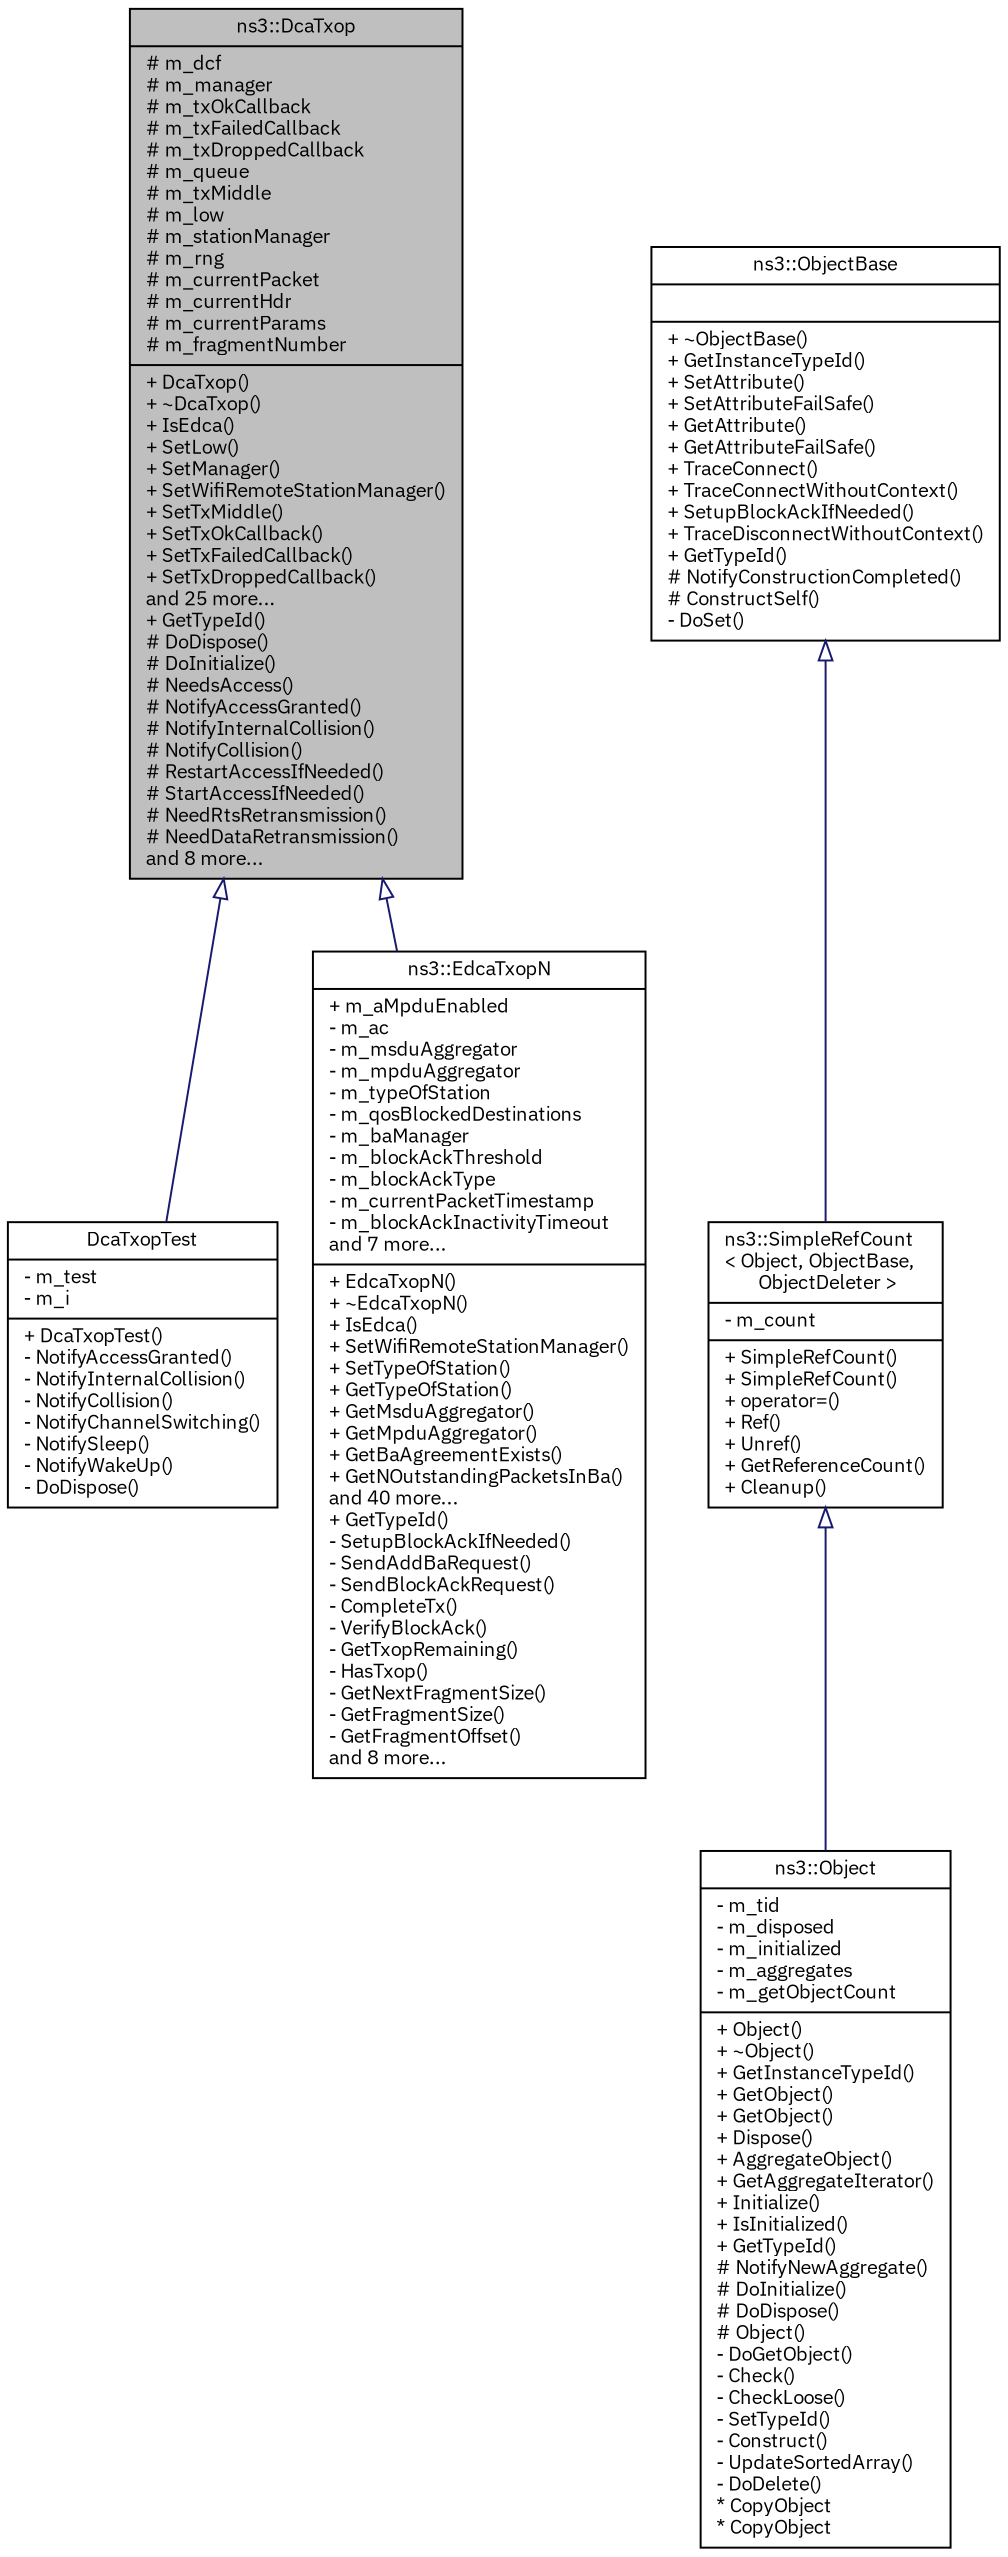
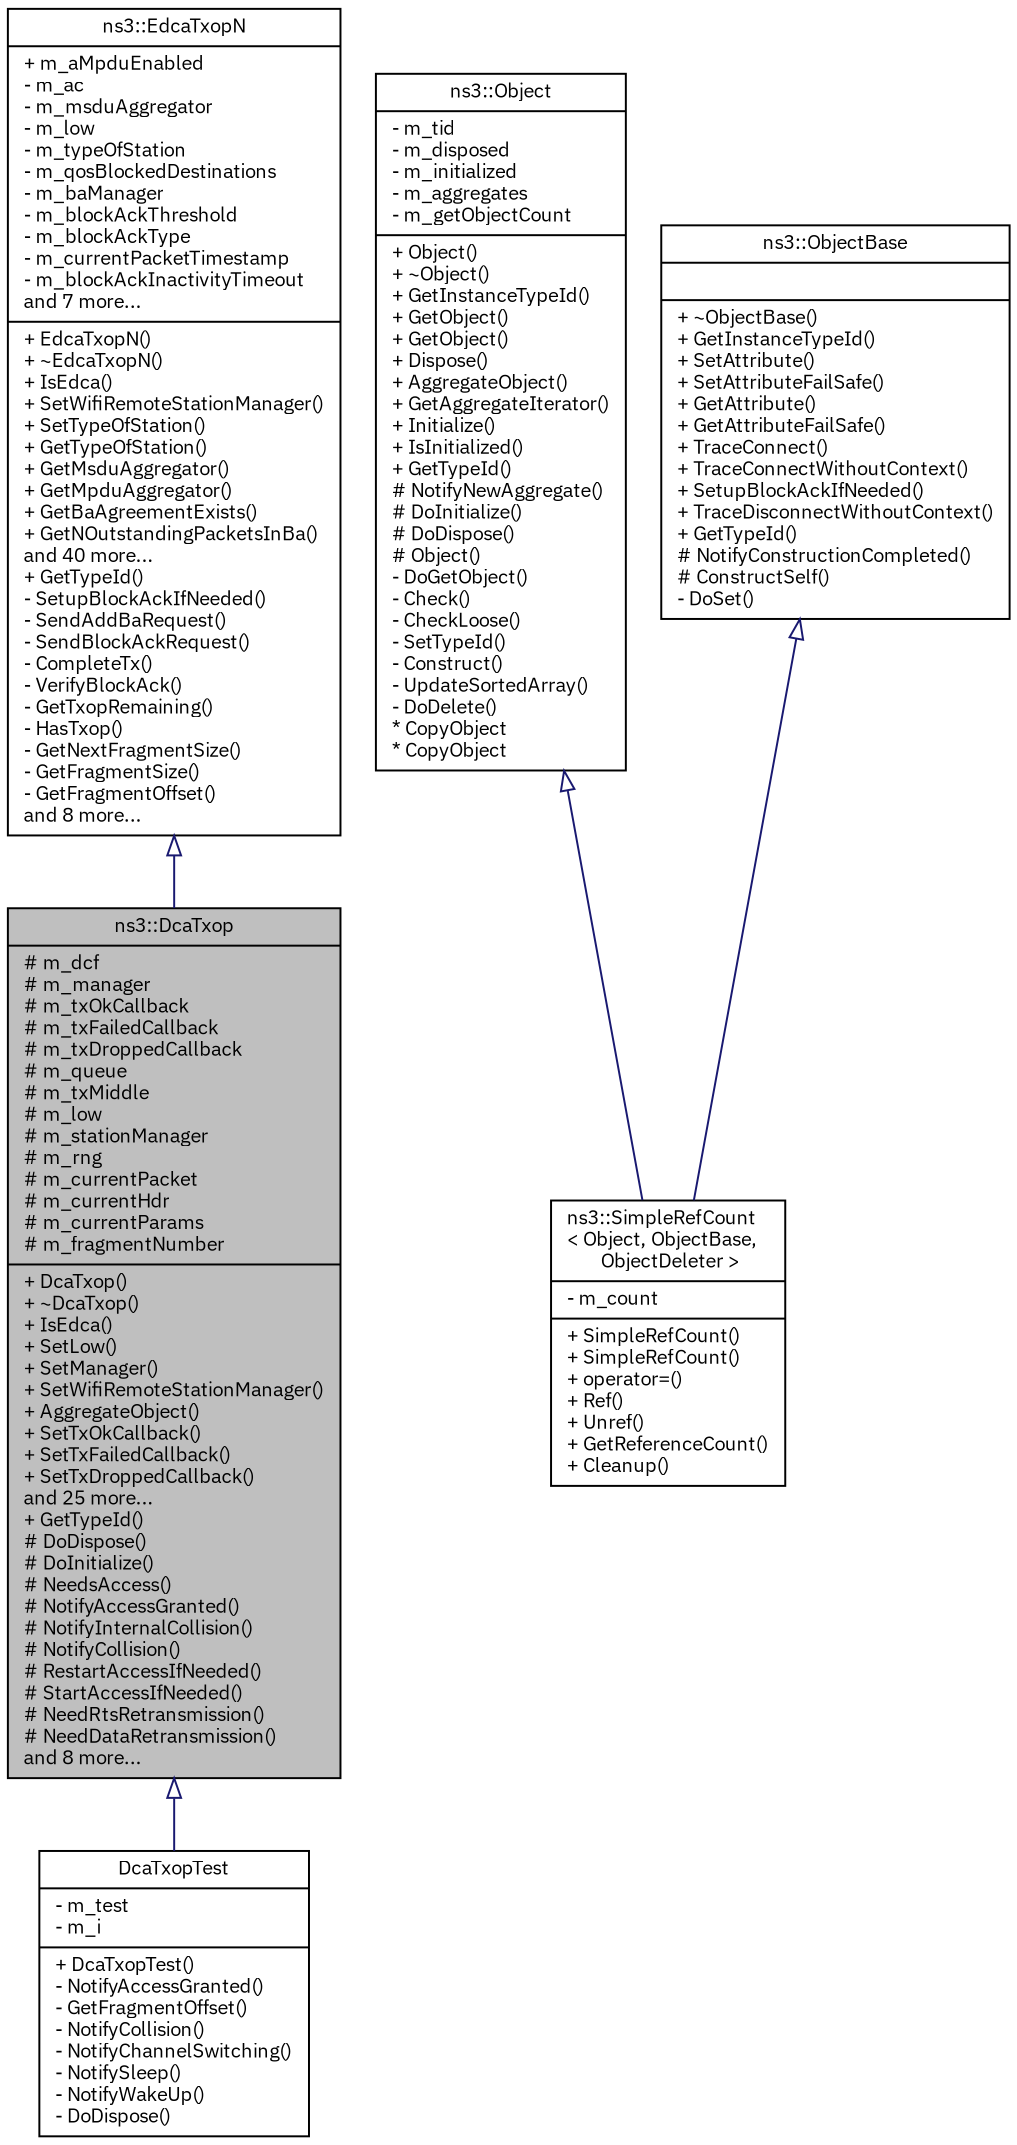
(215, 513) -> (112, 1412)
(392, 925) -> (174, 882)
(425, 1072) -> (60, 129)
(135, 1380) -> (152, 2008)
(826, 1689) -> (605, 996)
